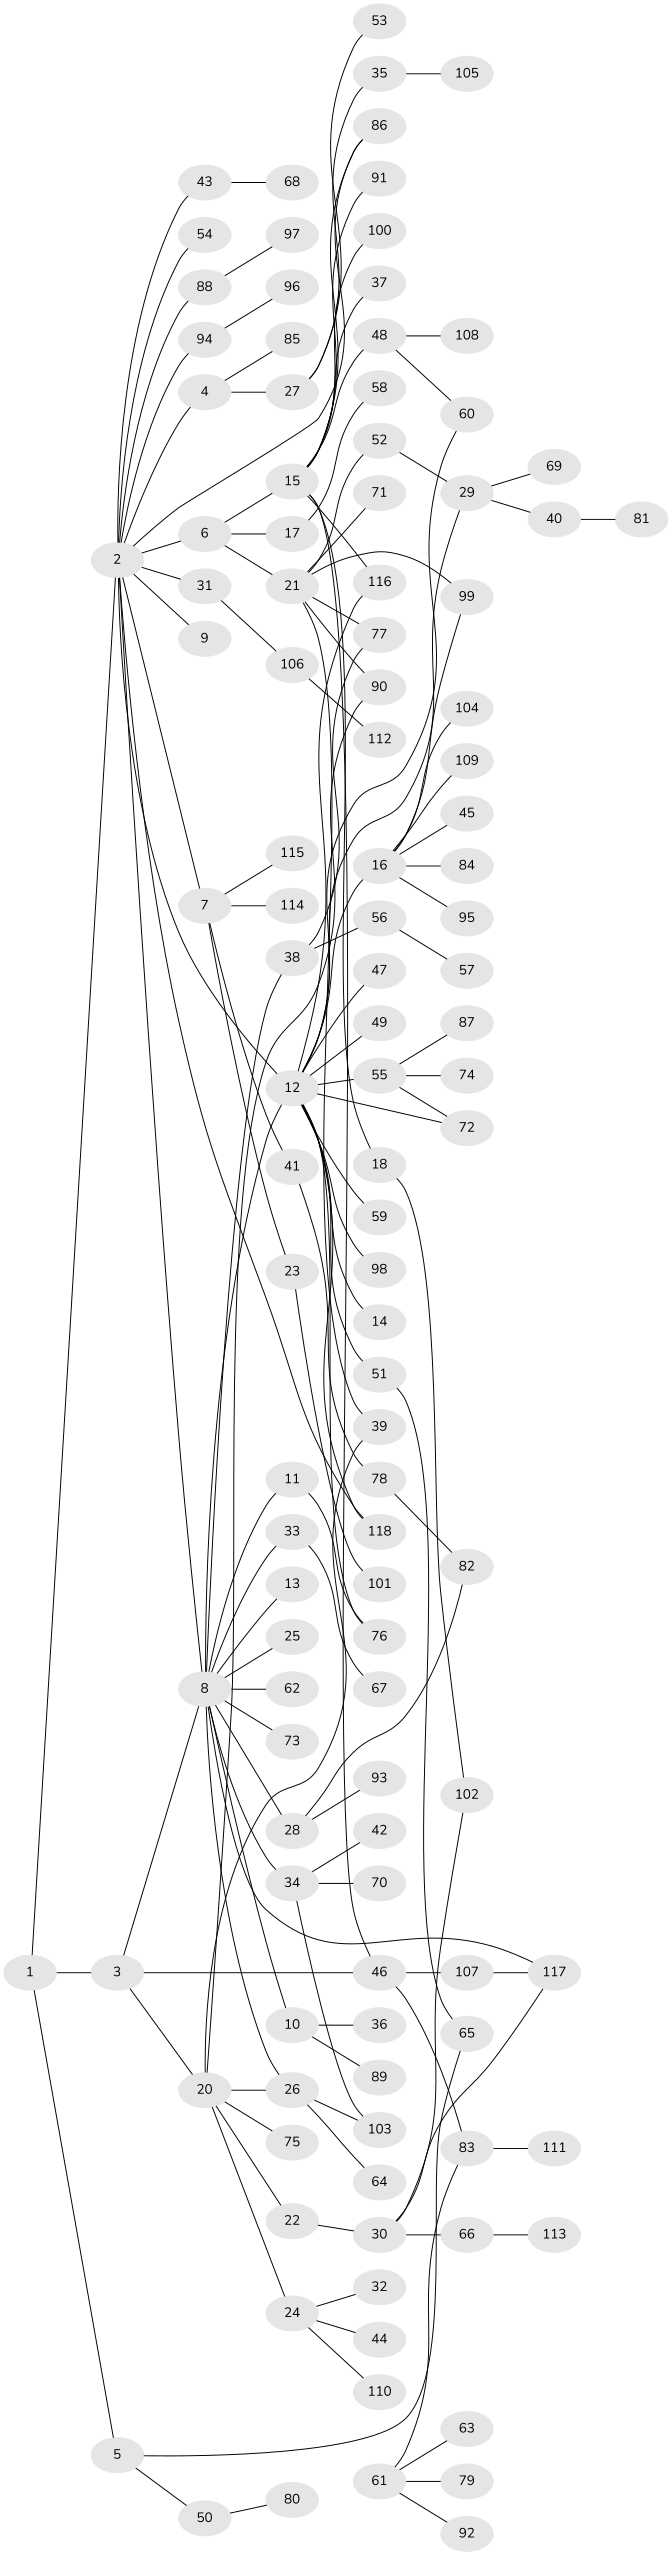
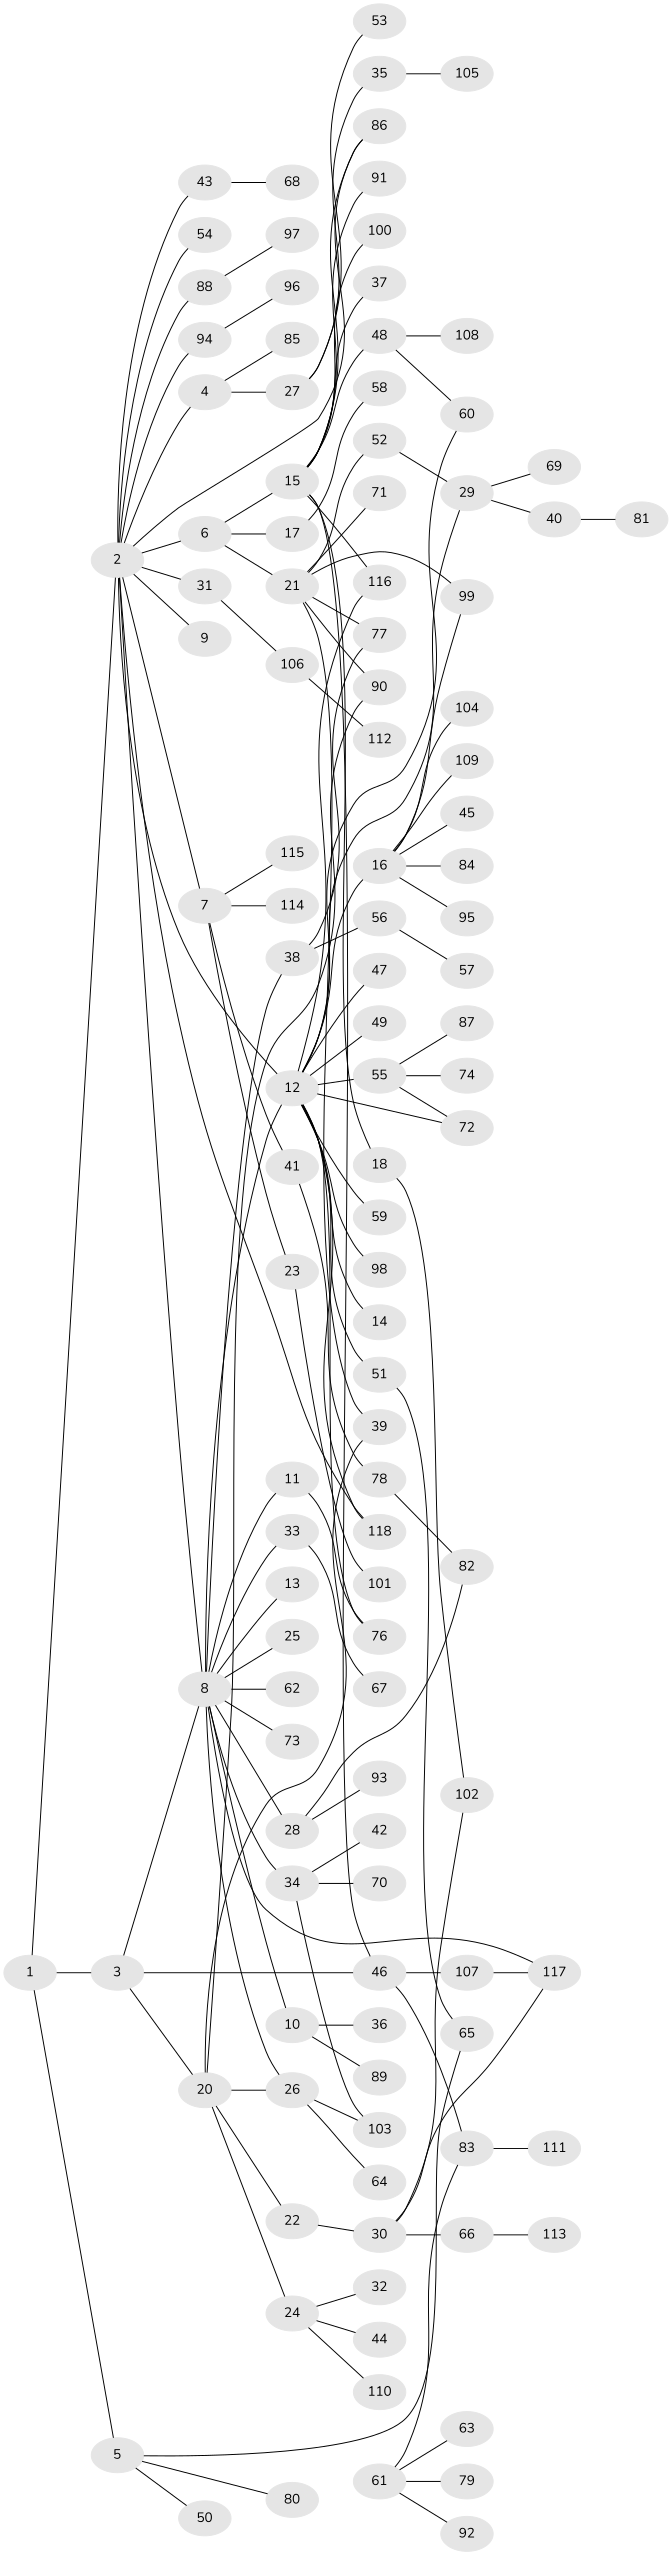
(292, 2143) -> none
(249, 2509) -> (205, 2478)
